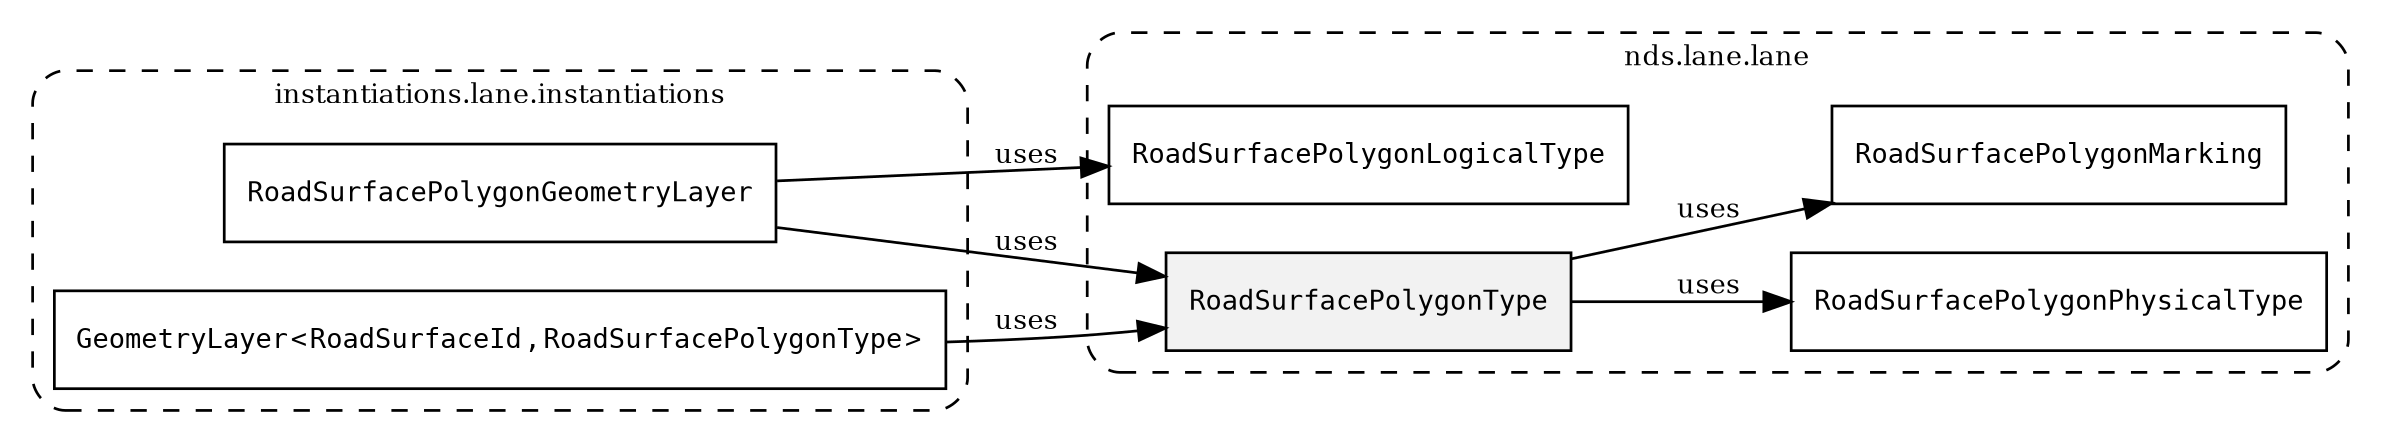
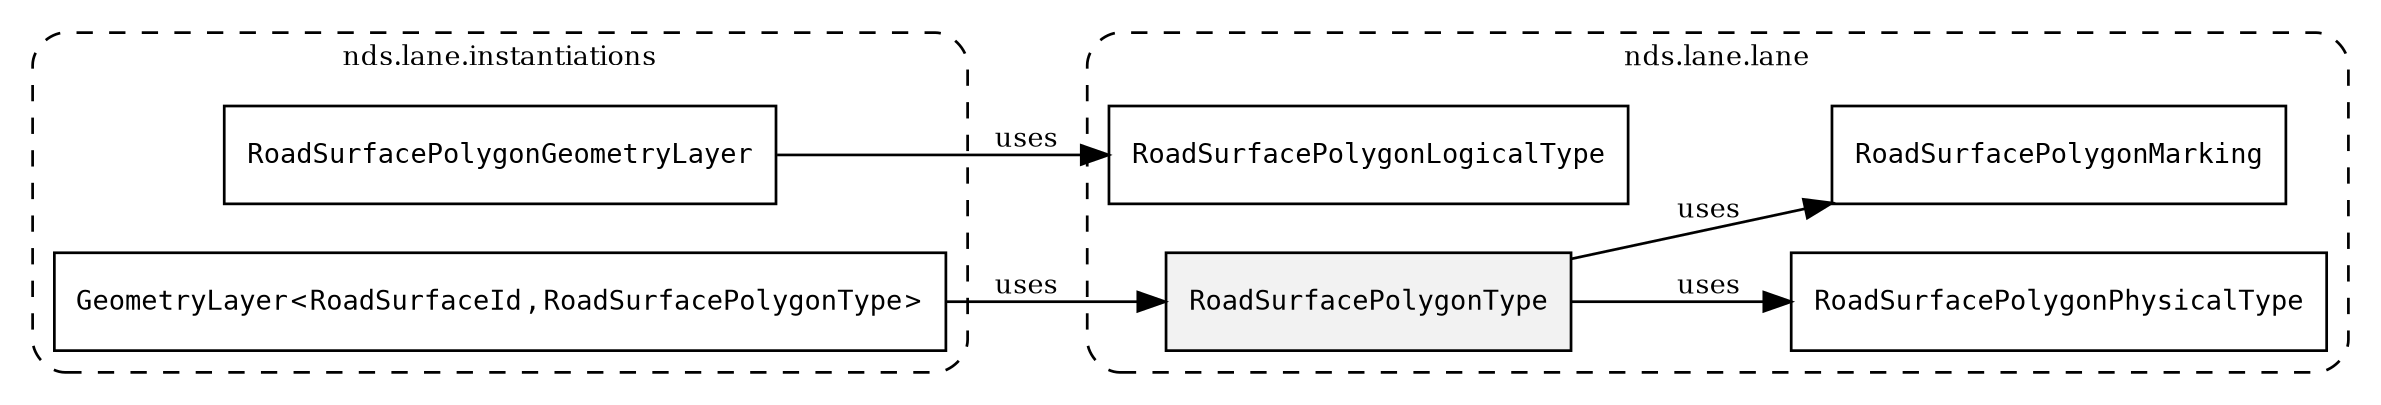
(500, 96) -> (500, 58)
(948, 249) -> none
